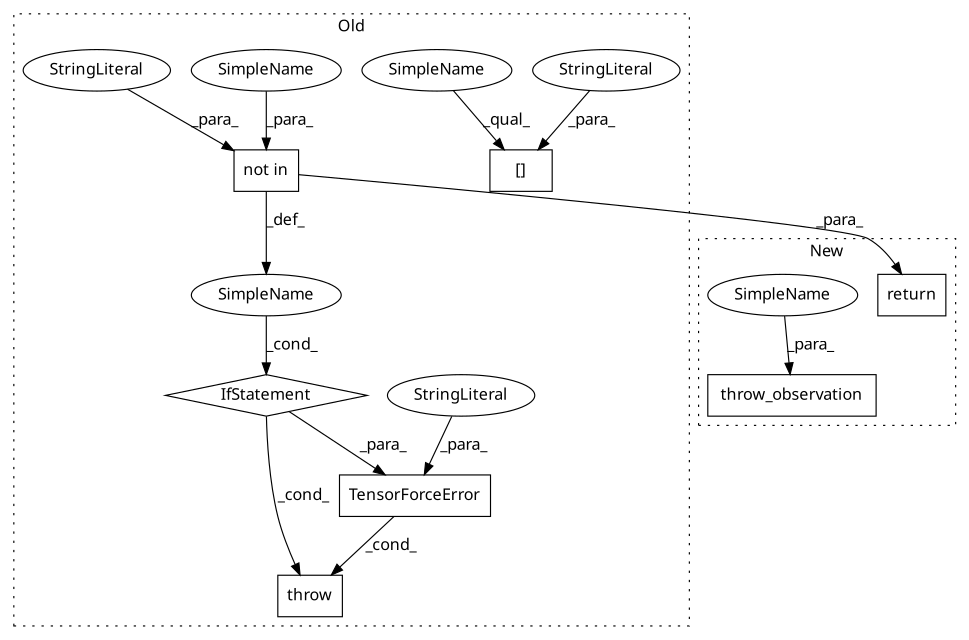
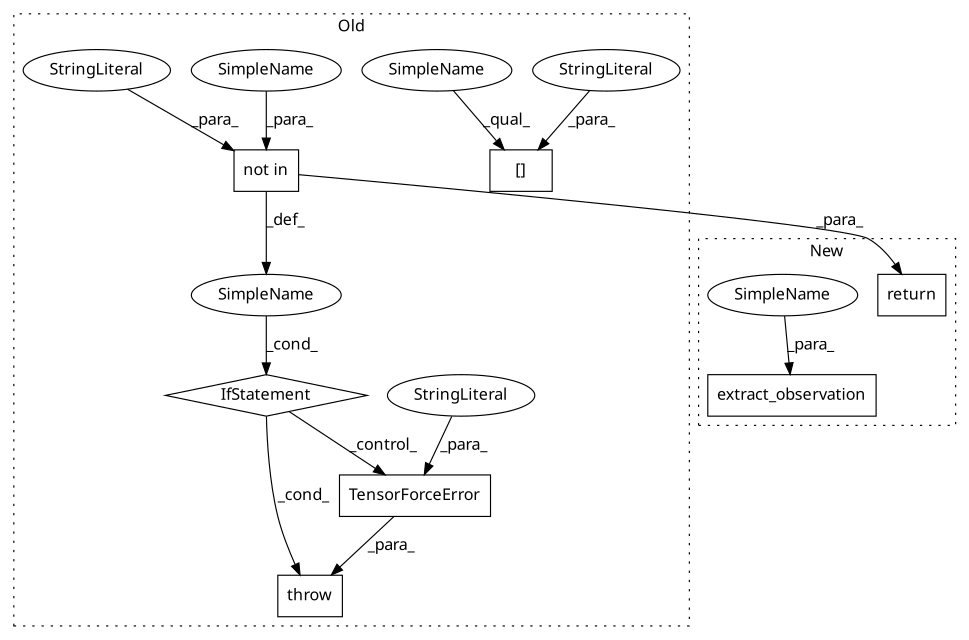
(792, 395) -> (792, 395)
(383, 446) -> (383, 446)
(391, 546) -> (391, 546)
